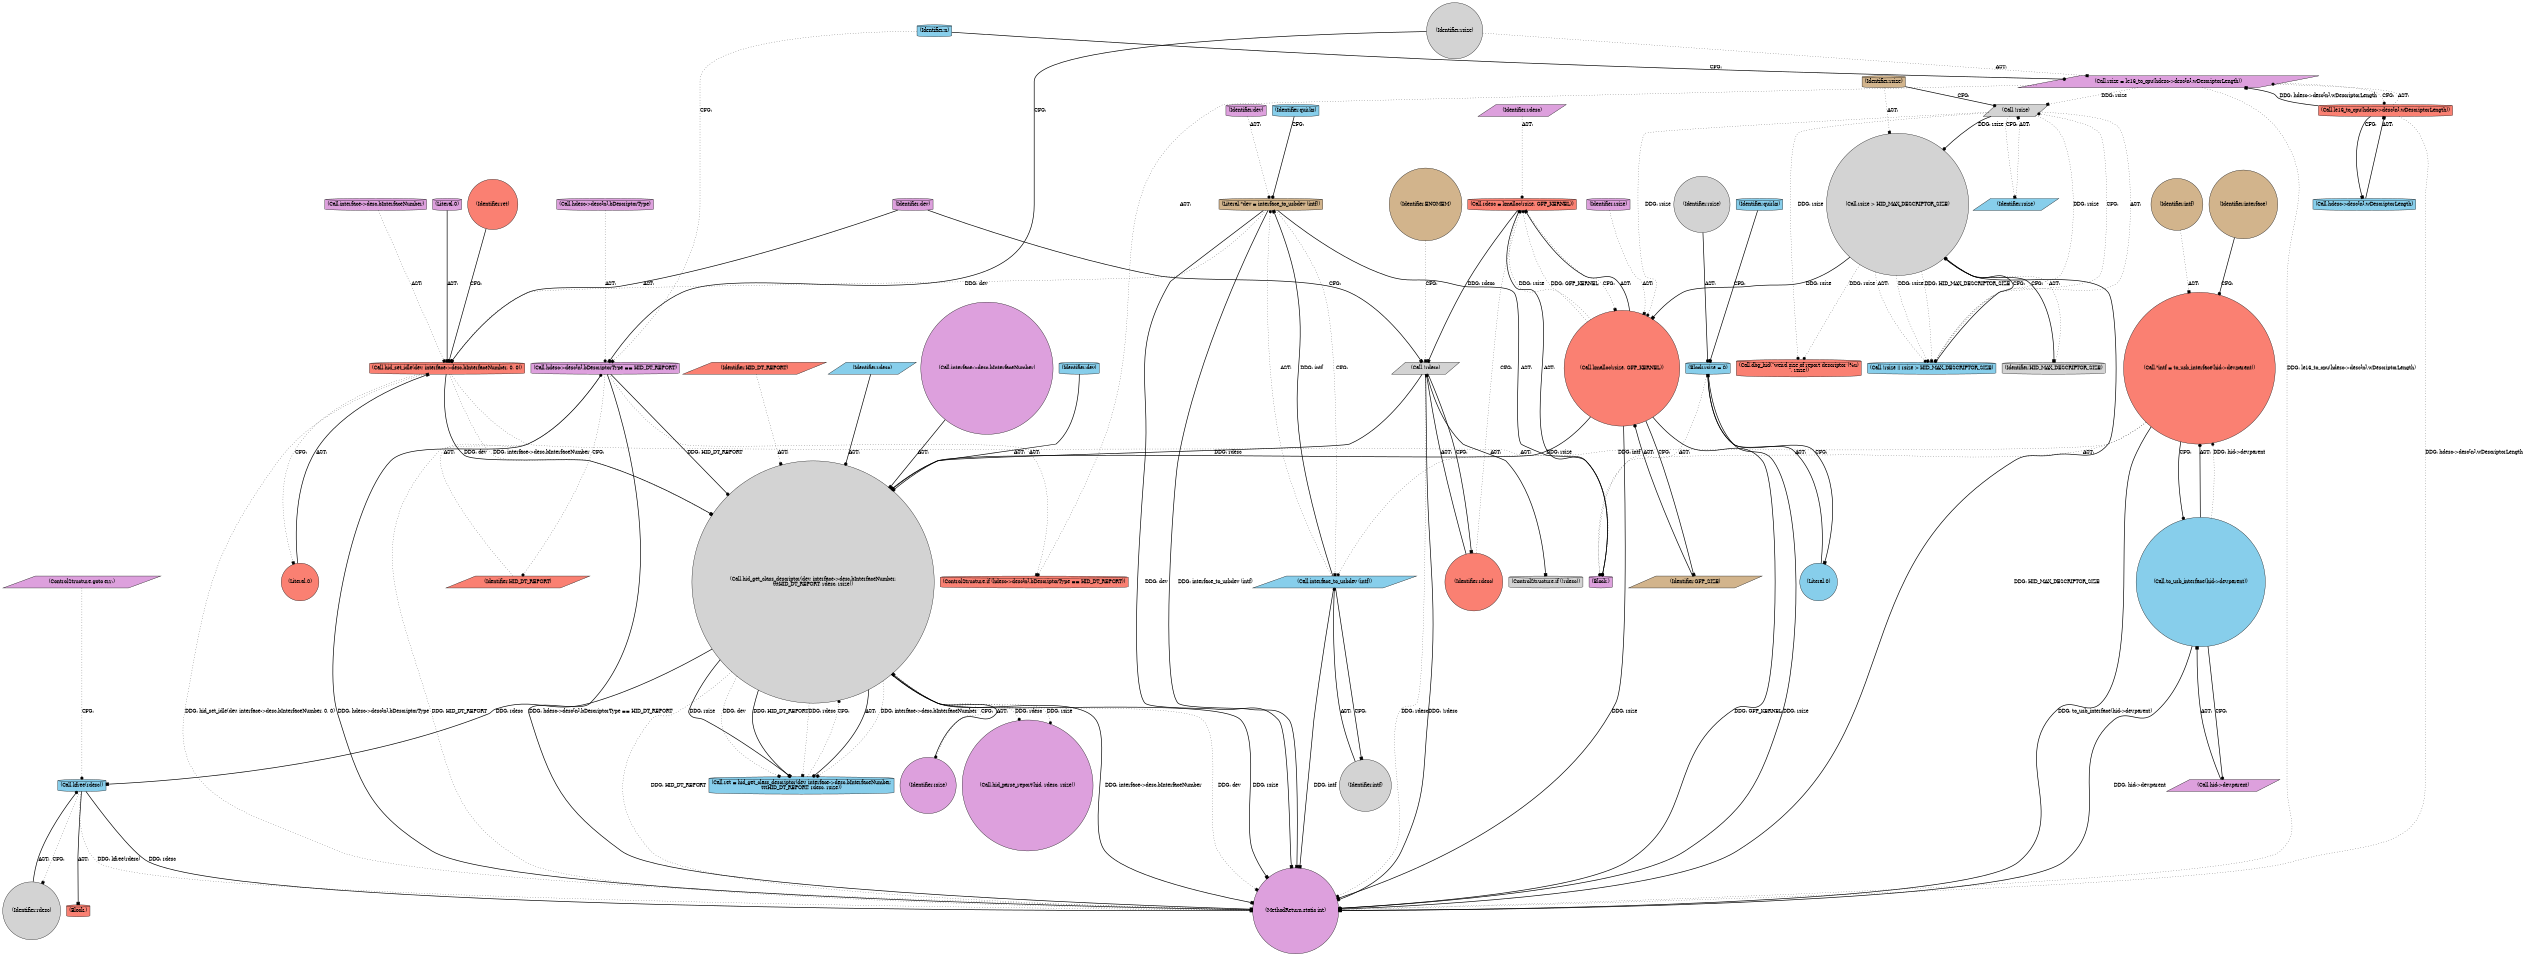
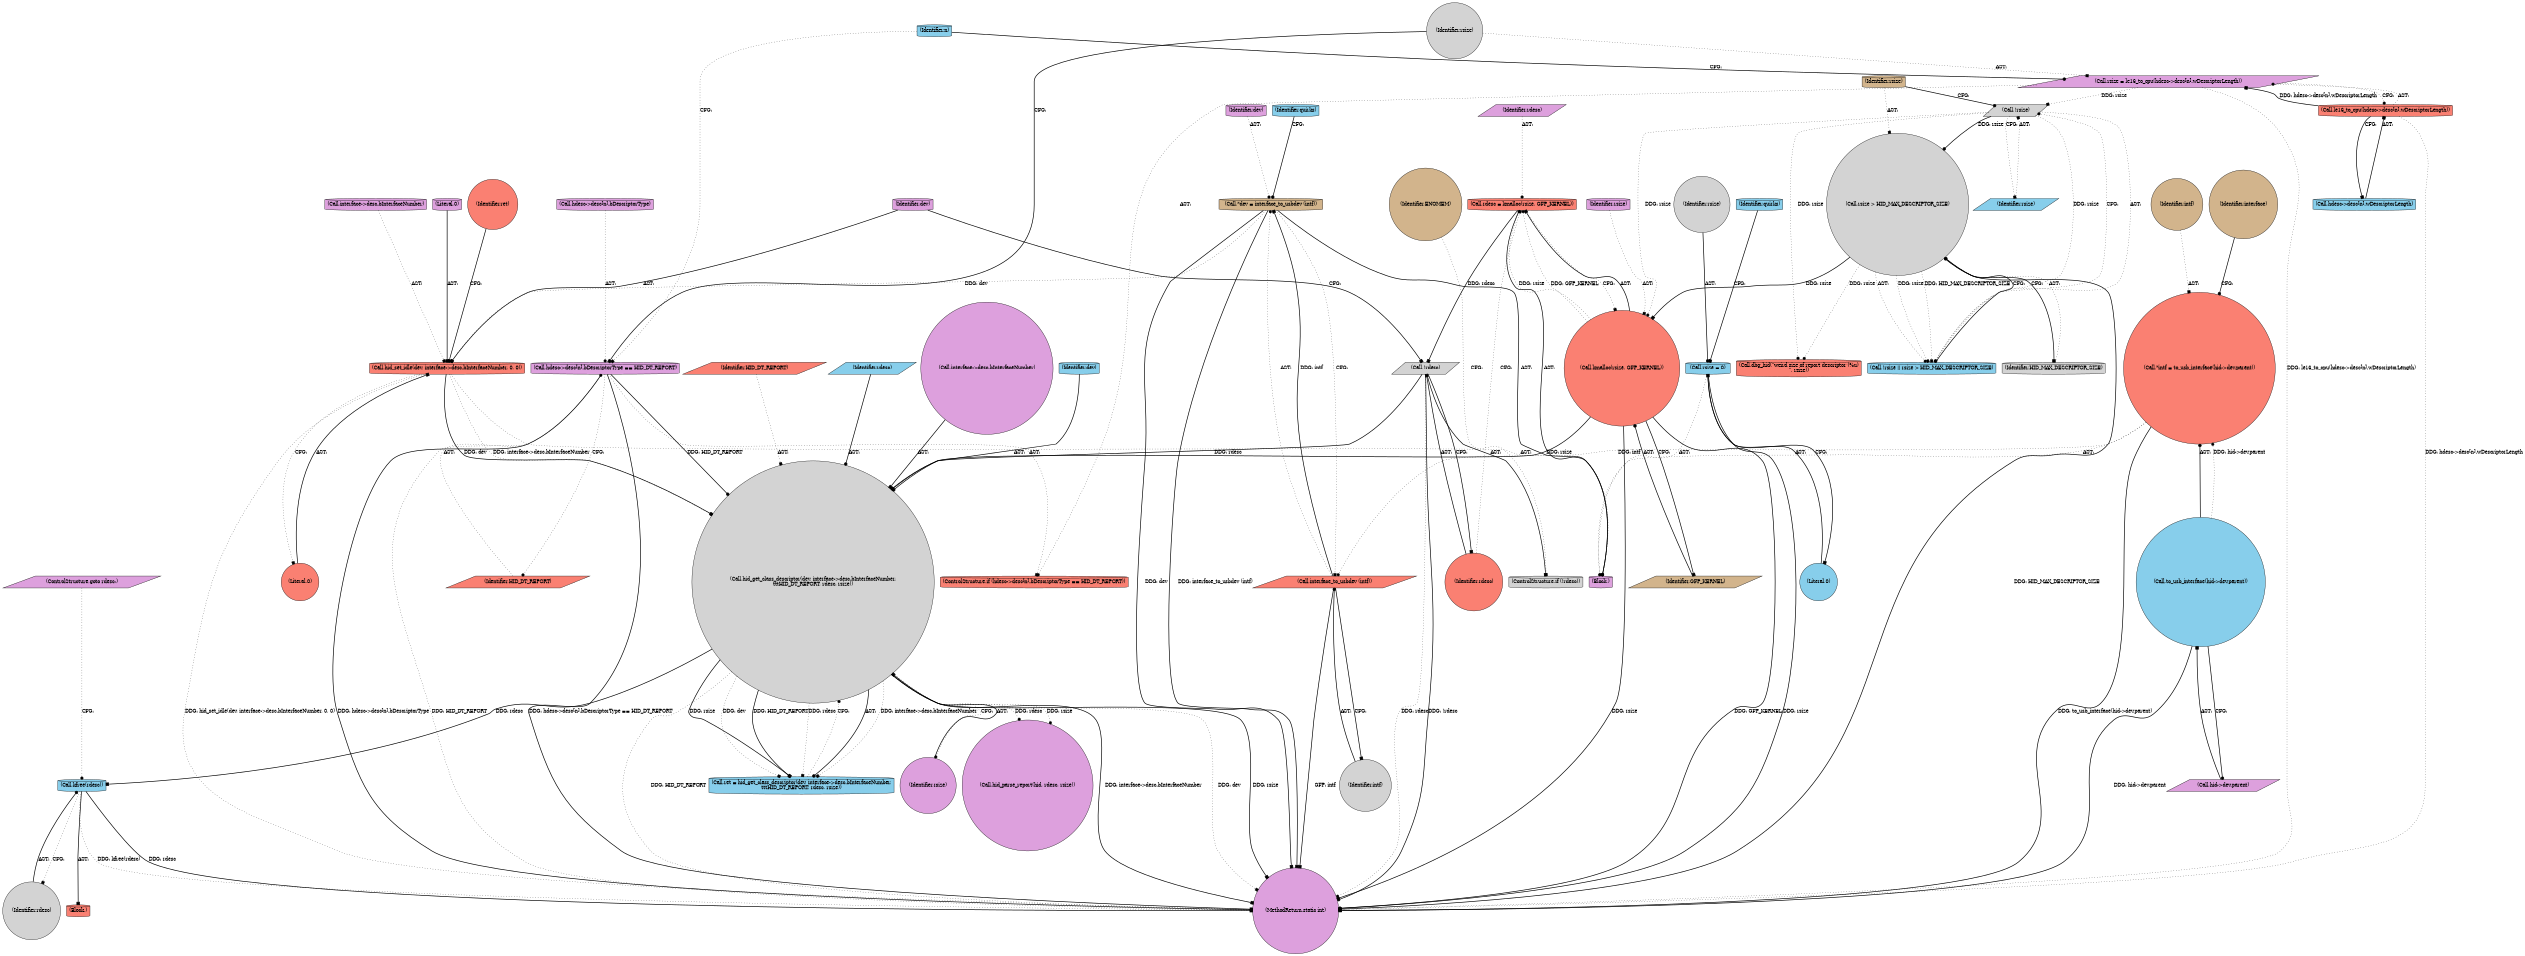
(1271, 204) -> (1271, 204)
(1426, 300) -> (1466, 423)
(1708, 368) -> (1708, 368)
(2179, 479) -> none
(82, 582) -> (82, 582)
(1335, 582) -> (1335, 582)
(1695, 582) -> (1695, 582)
(1325, 785) -> (1325, 785)
